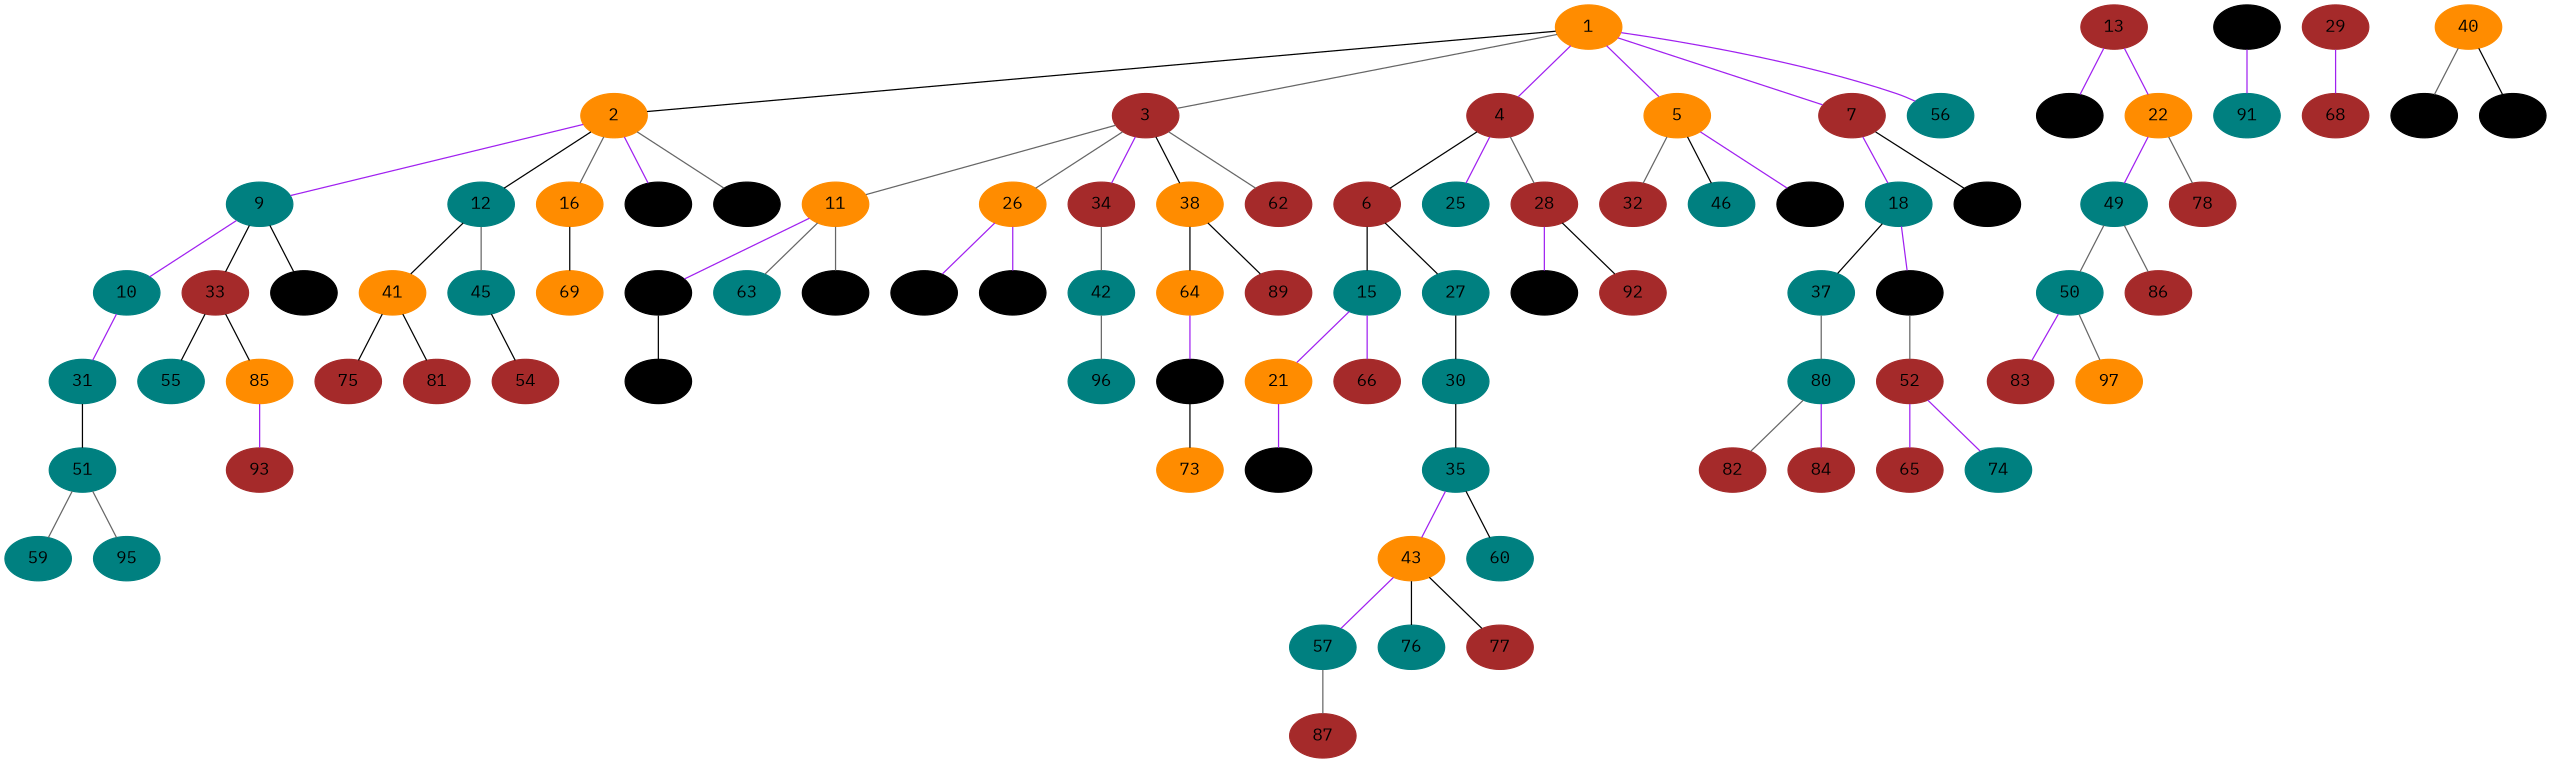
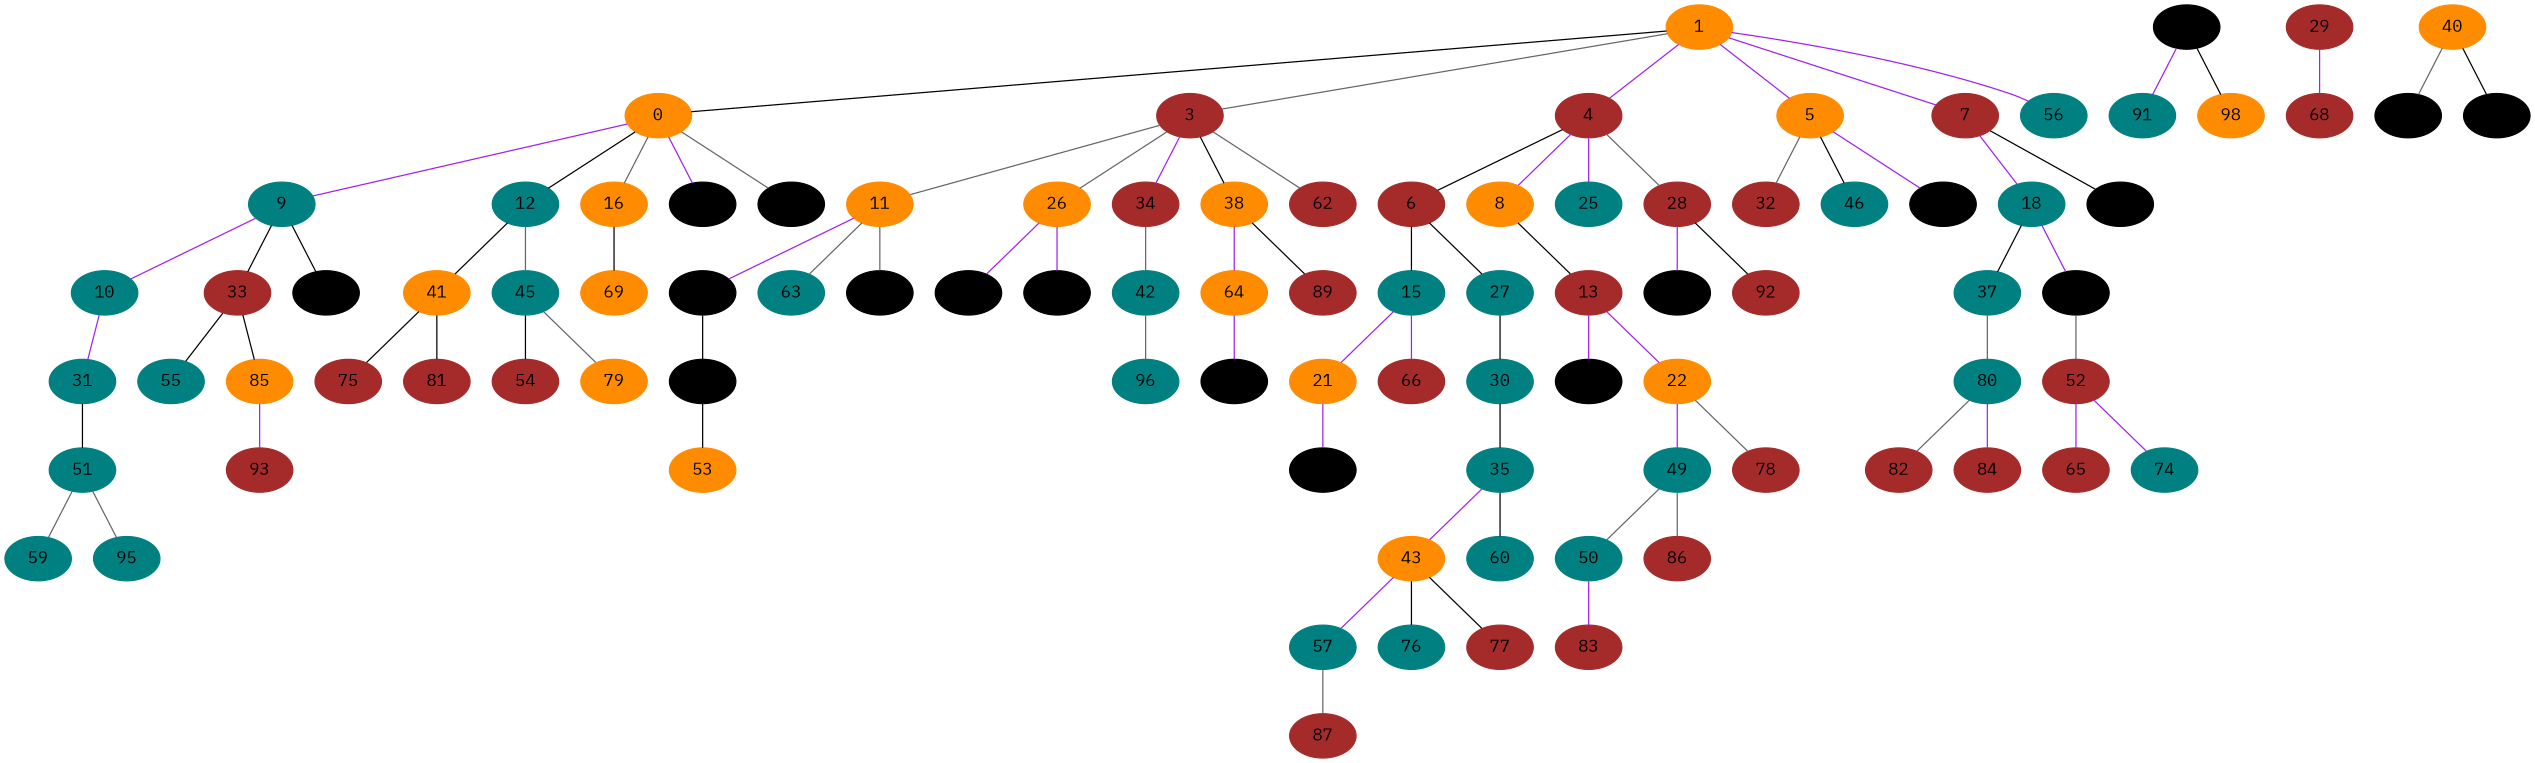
(614, 116) -> (658, 116)
none -> (2231, 116)
none -> (1500, 204)
(1190, 249) -> (1234, 249)
none -> (614, 381)
(2109, 381) -> none
none -> (703, 470)
(1190, 470) -> none
